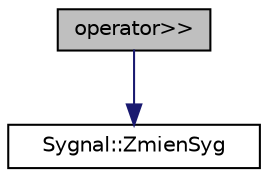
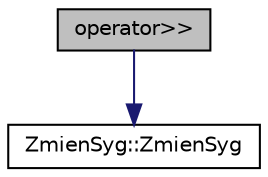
(134, 146) -> (134, 146)
